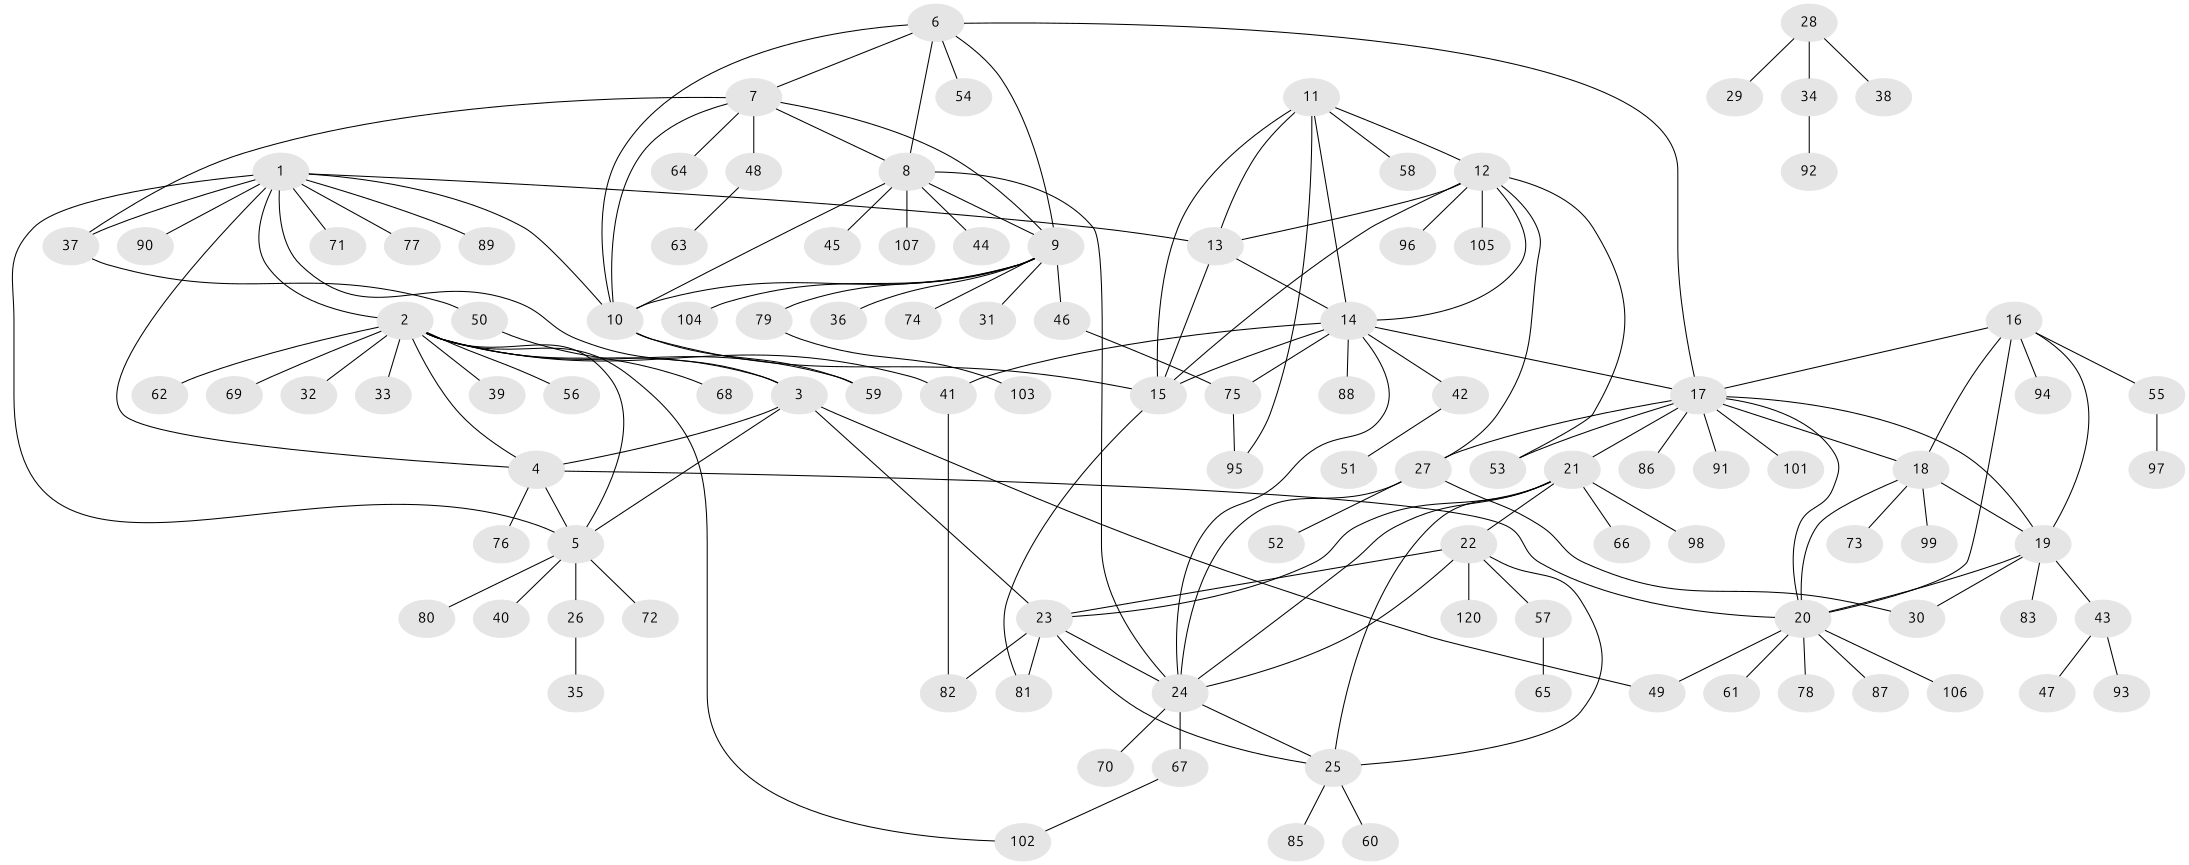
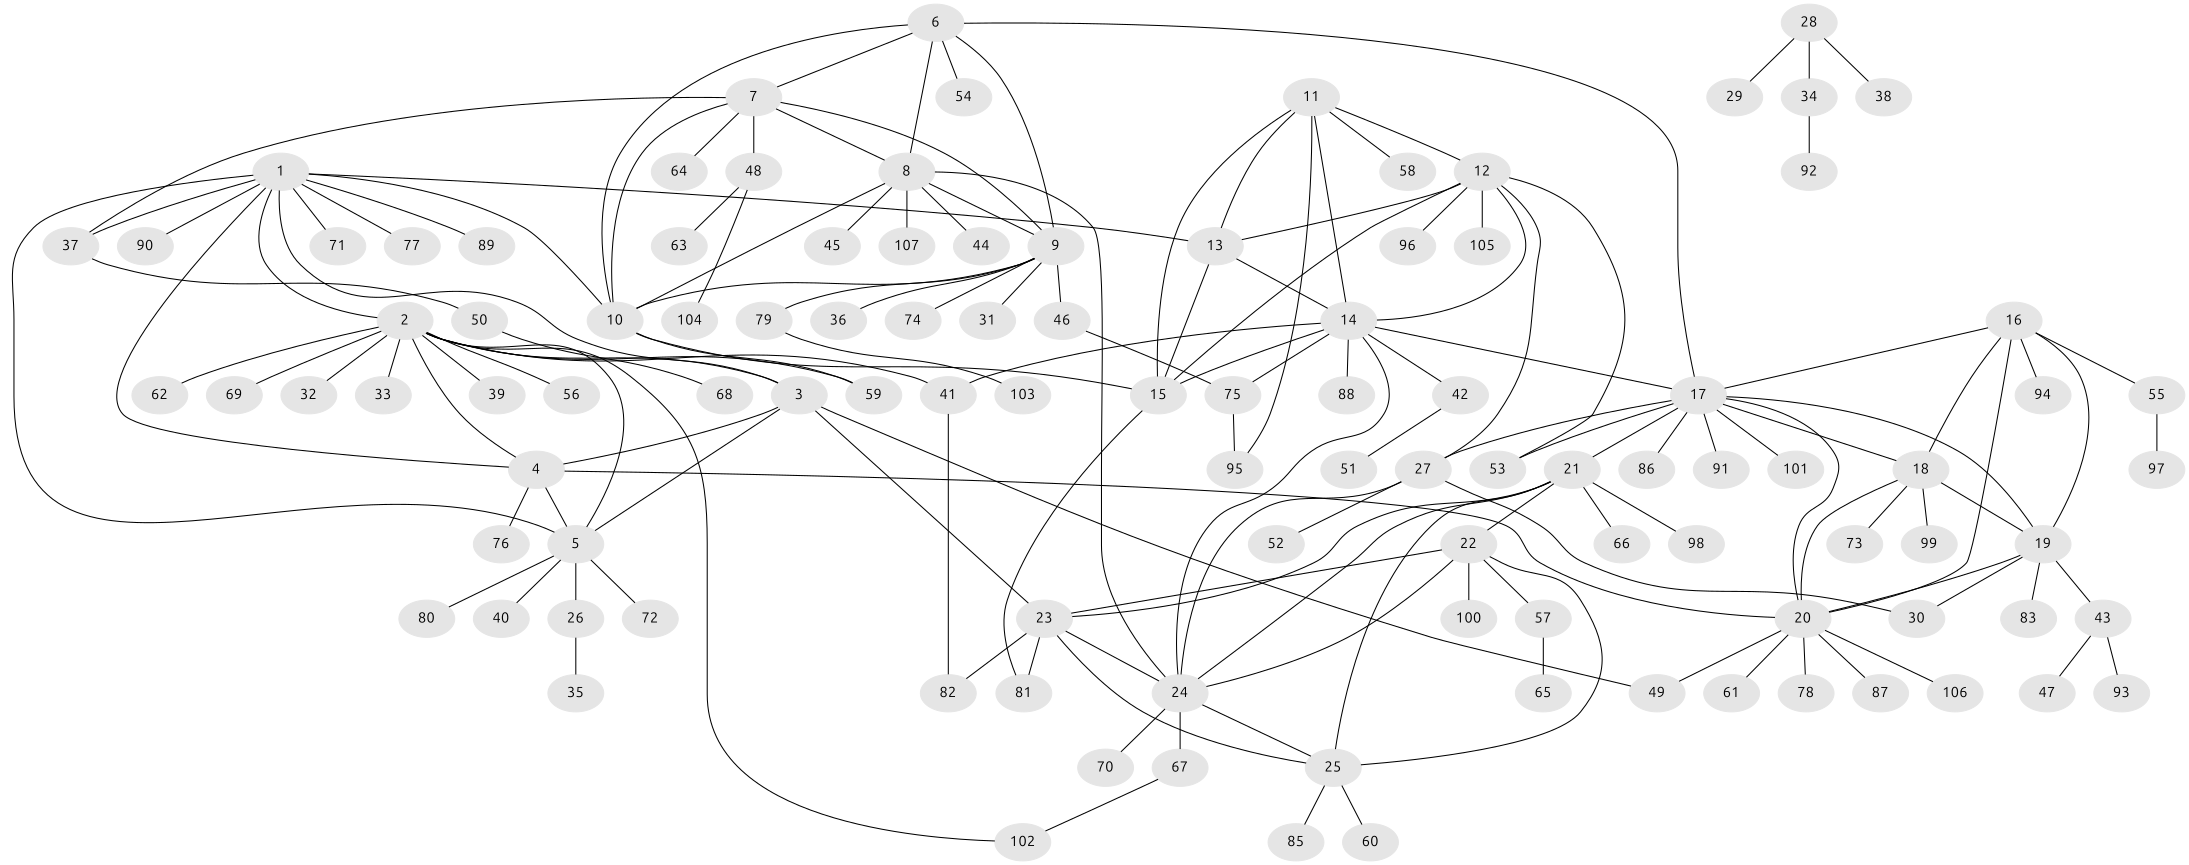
(873, 284) -> (724, 247)
(1469, 619) -> (1469, 619)
